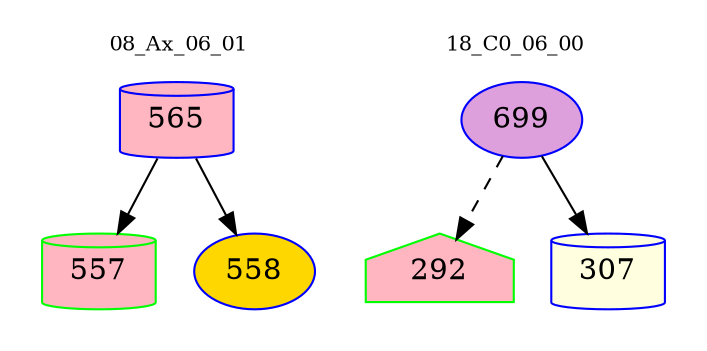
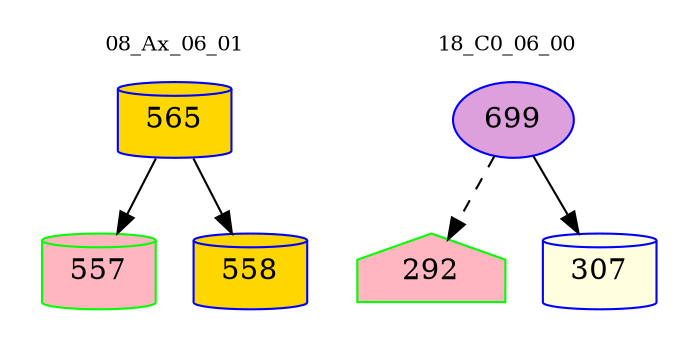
(177, 120) -> (175, 120)
(255, 271) -> (250, 271)
